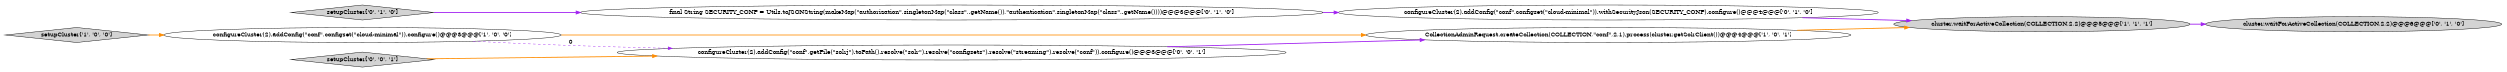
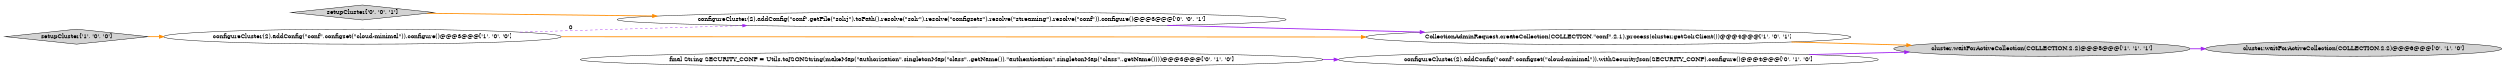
(362, 12) -> none
